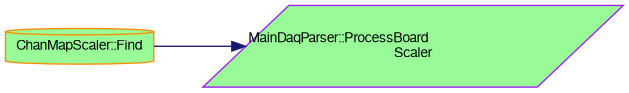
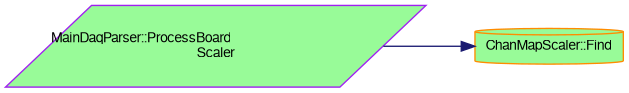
(193, 46) -> (422, 46)
